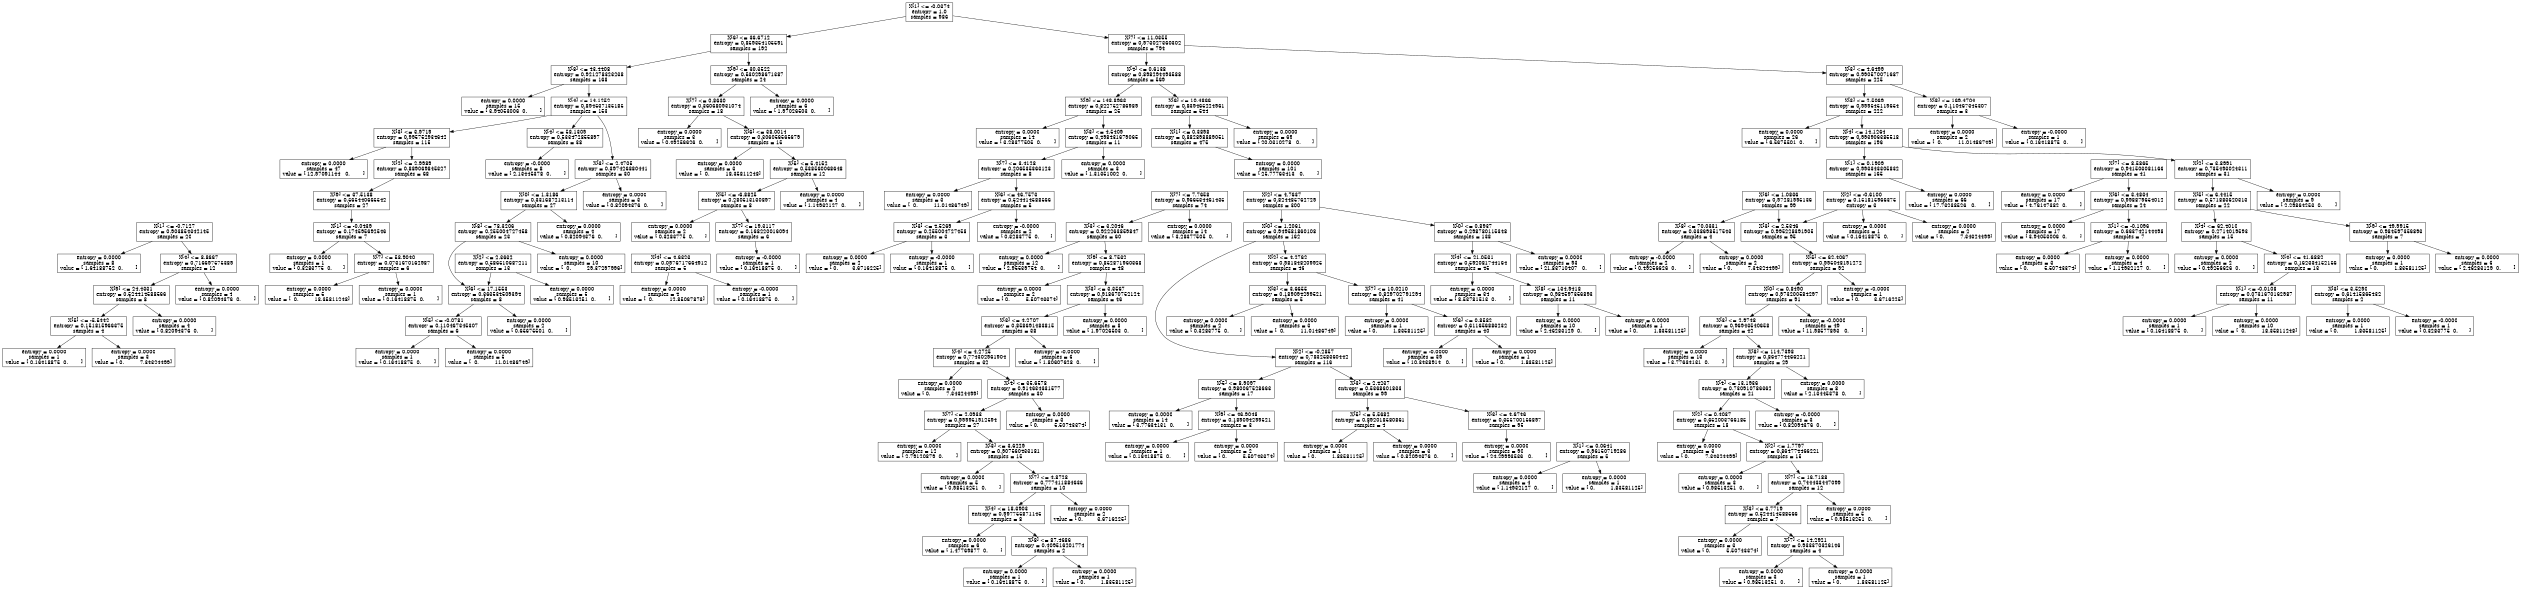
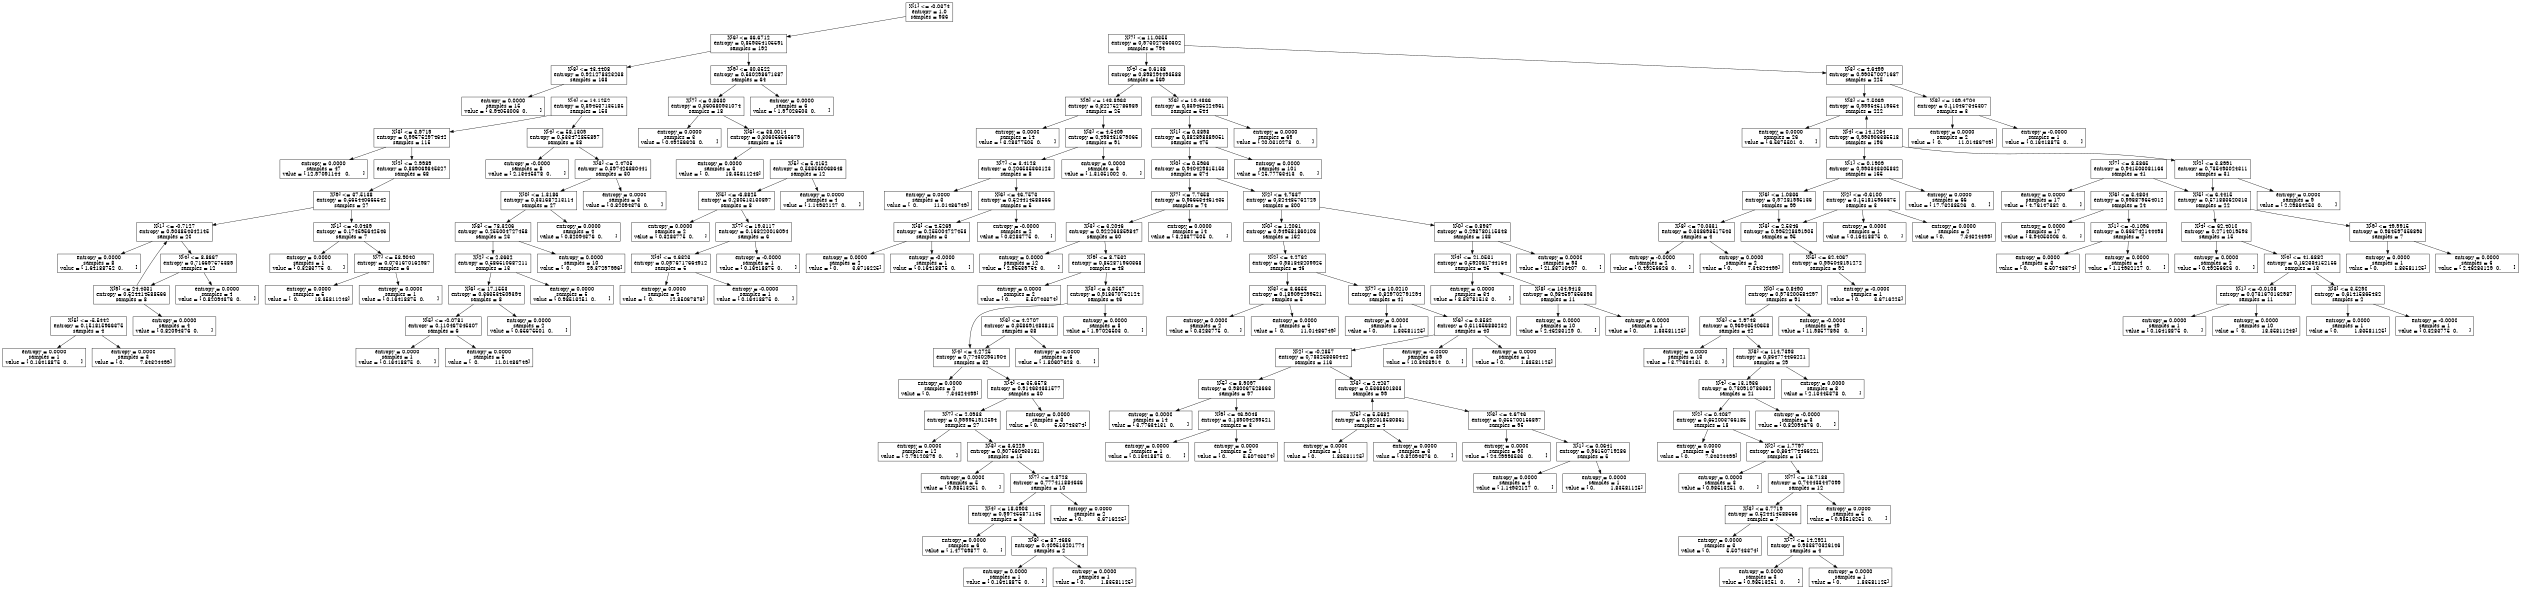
(1029, 27) -> none
(749, 75) -> (749, 75)
(589, 89) -> none
(1862, 120) -> (1867, 124)
(608, 135) -> (587, 152)
(412, 138) -> (412, 138)
(1103, 138) -> (1103, 138)
(785, 152) -> none
none -> (1190, 169)
(2129, 183) -> (2169, 184)
none -> (1823, 184)
(1861, 201) -> (1861, 201)
none -> (265, 216)
(352, 232) -> (352, 232)
none -> (714, 247)
(449, 261) -> (493, 246)
(1511, 278) -> (1519, 280)
(1807, 278) -> none
none -> (2323, 278)
(112, 309) -> (150, 264)
(1064, 310) -> (1007, 308)
(1156, 318) -> (1395, 343)
(1236, 389) -> (1236, 389)
(1368, 403) -> (1372, 406)
none -> (1548, 435)
(1007, 515) -> (1007, 515)
